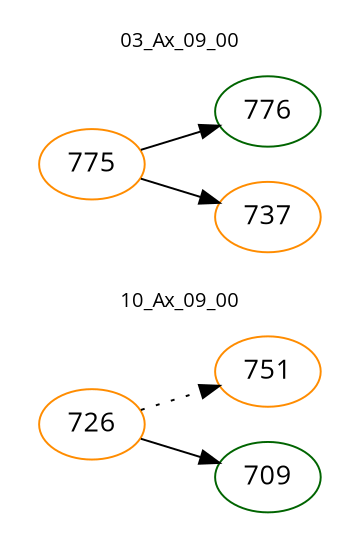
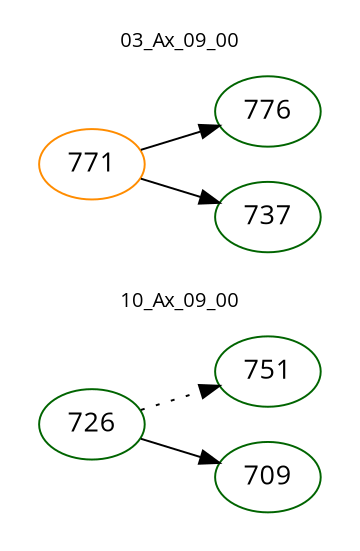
(92, 164) -> (92, 164)
(268, 217) -> (268, 217)
(268, 372) -> (268, 372)
(92, 424) -> (92, 424)
